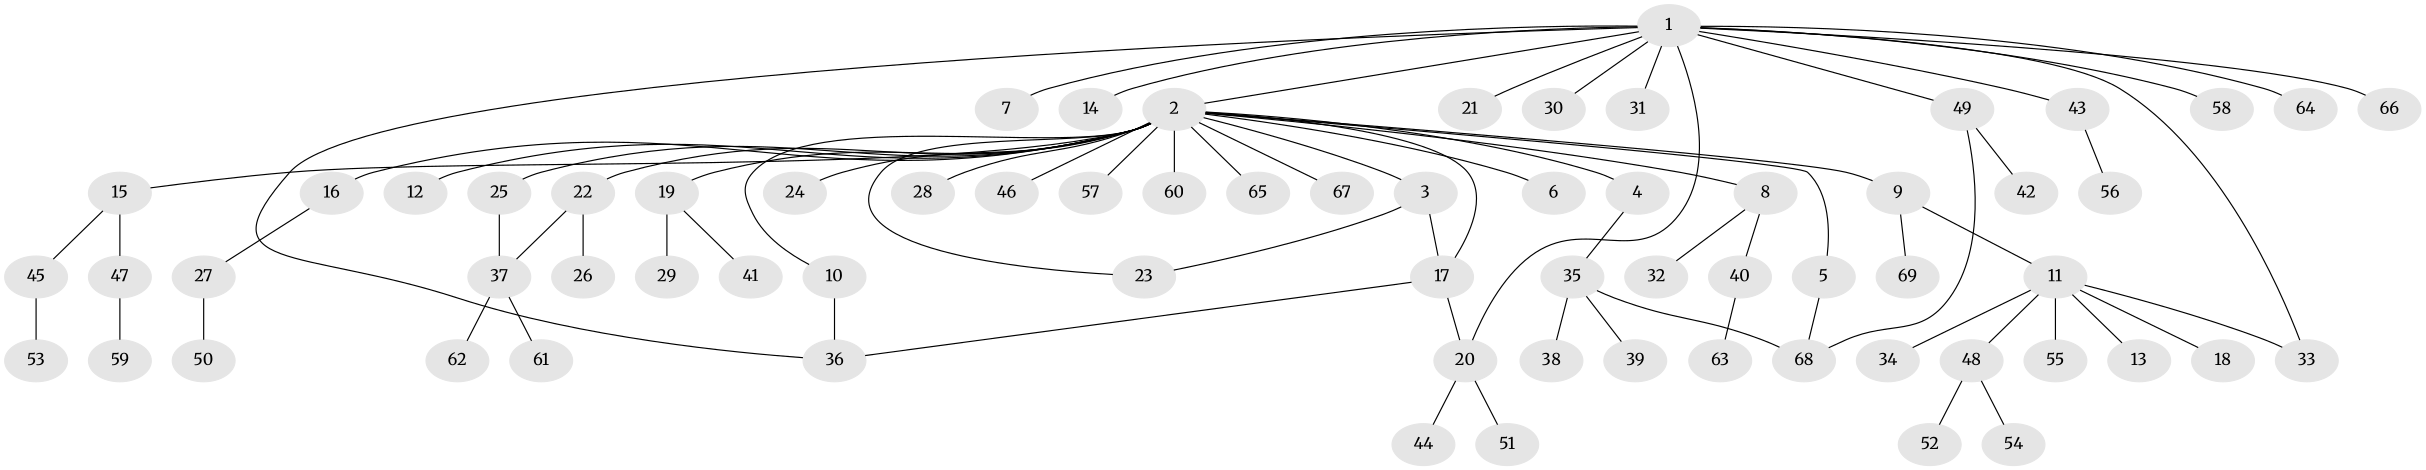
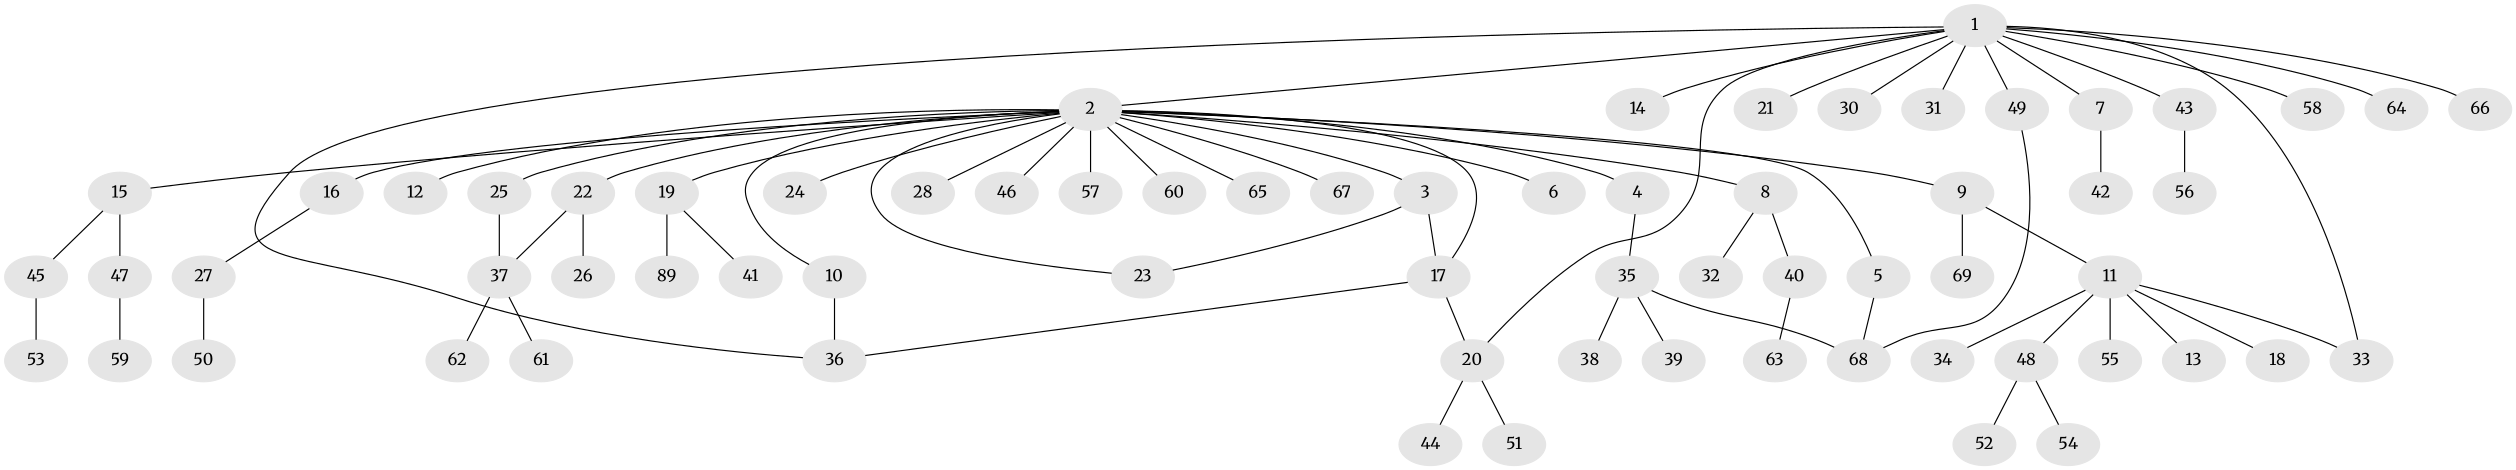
(1994, 151) -> (2101, 151)
(667, 277) -> (667, 277)
